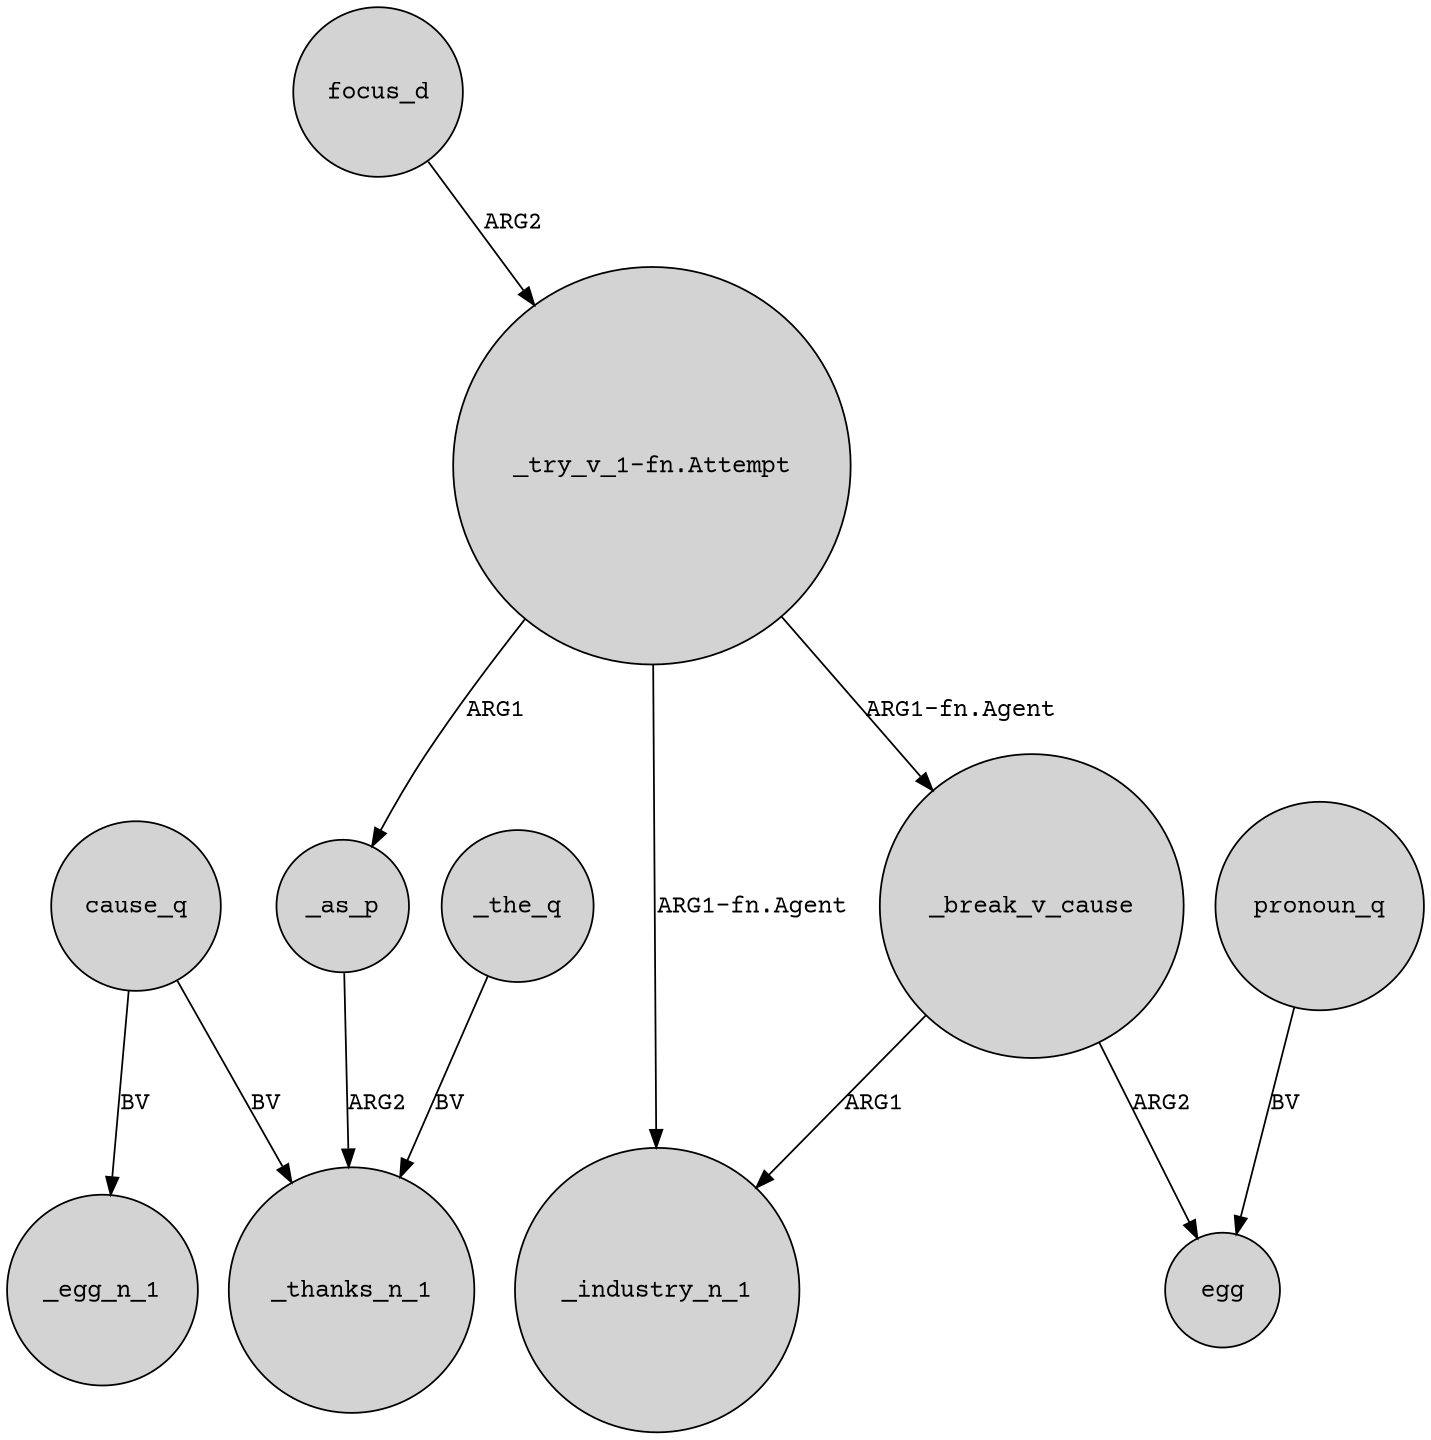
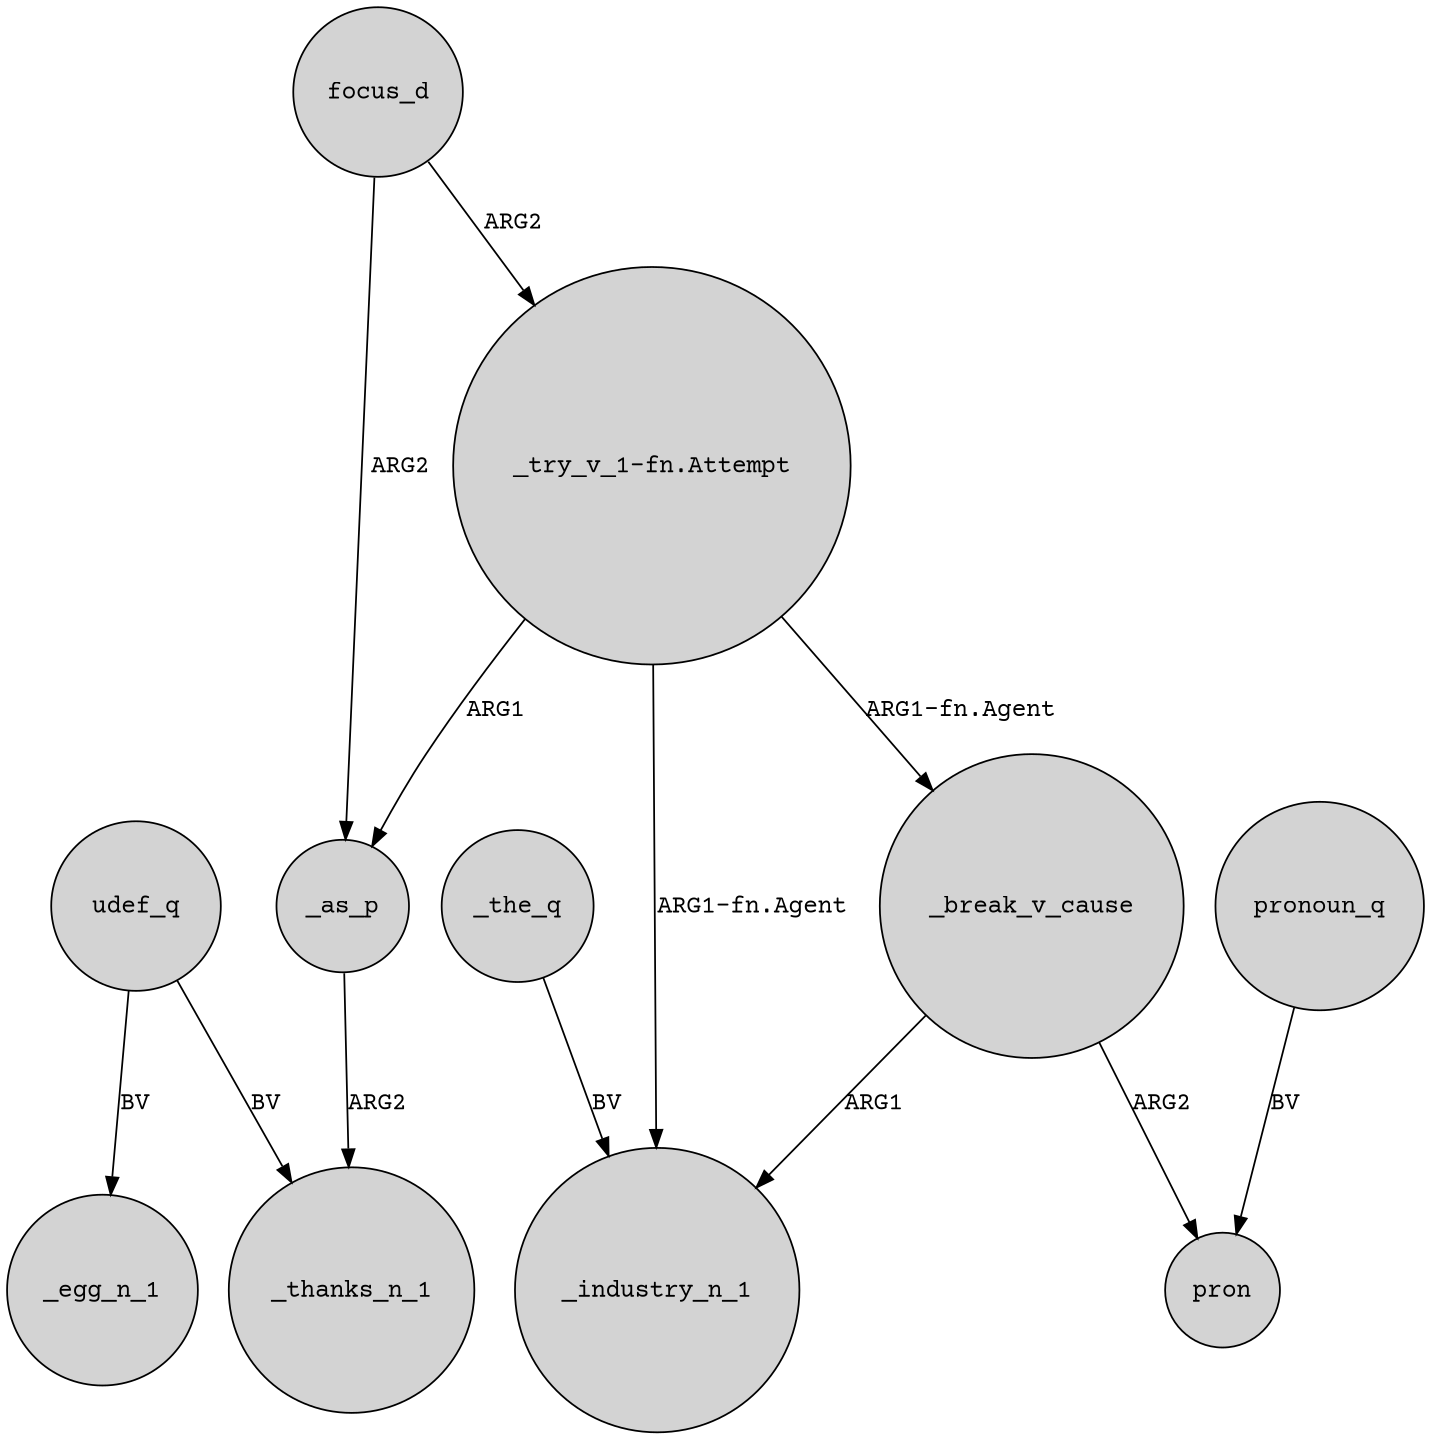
none -> (360, 499)
(136, 906) -> (136, 906)
(448, 1068) -> (573, 1058)
(1223, 1290) -> (1223, 1290)
